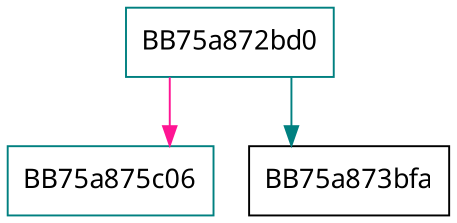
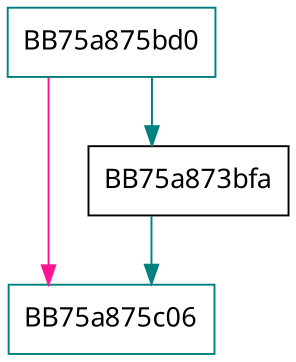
(230, 42) -> (112, 42)
none -> (151, 240)
